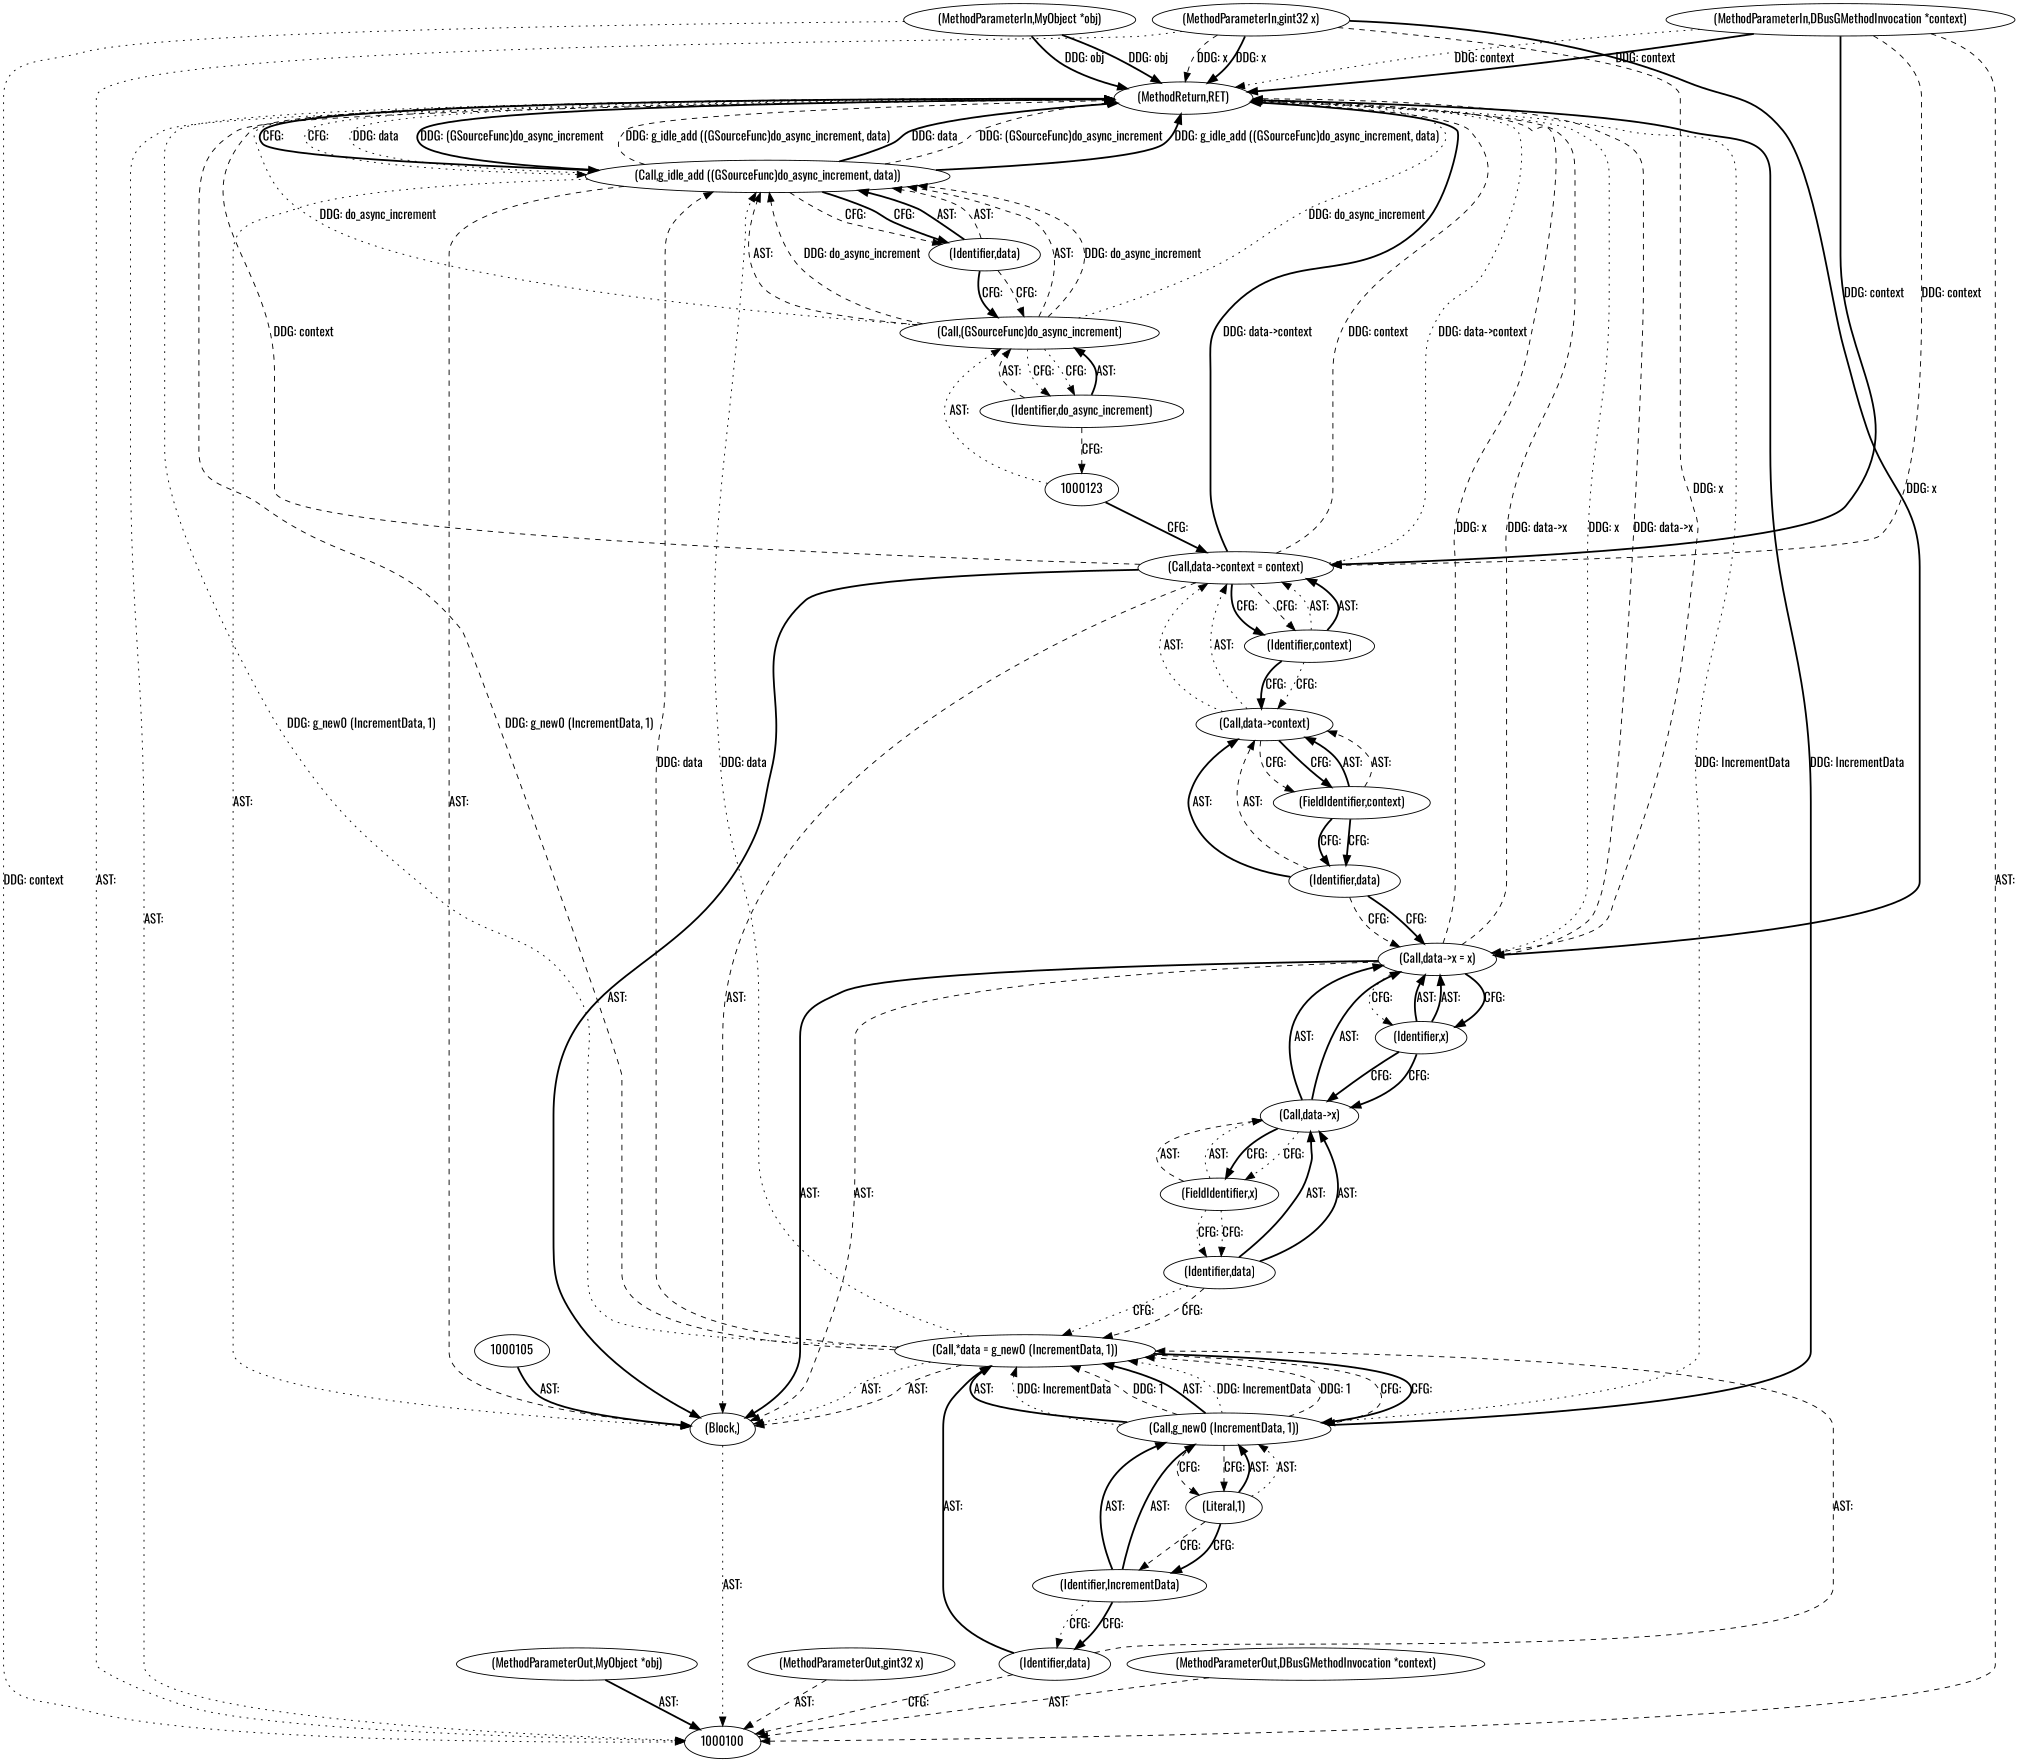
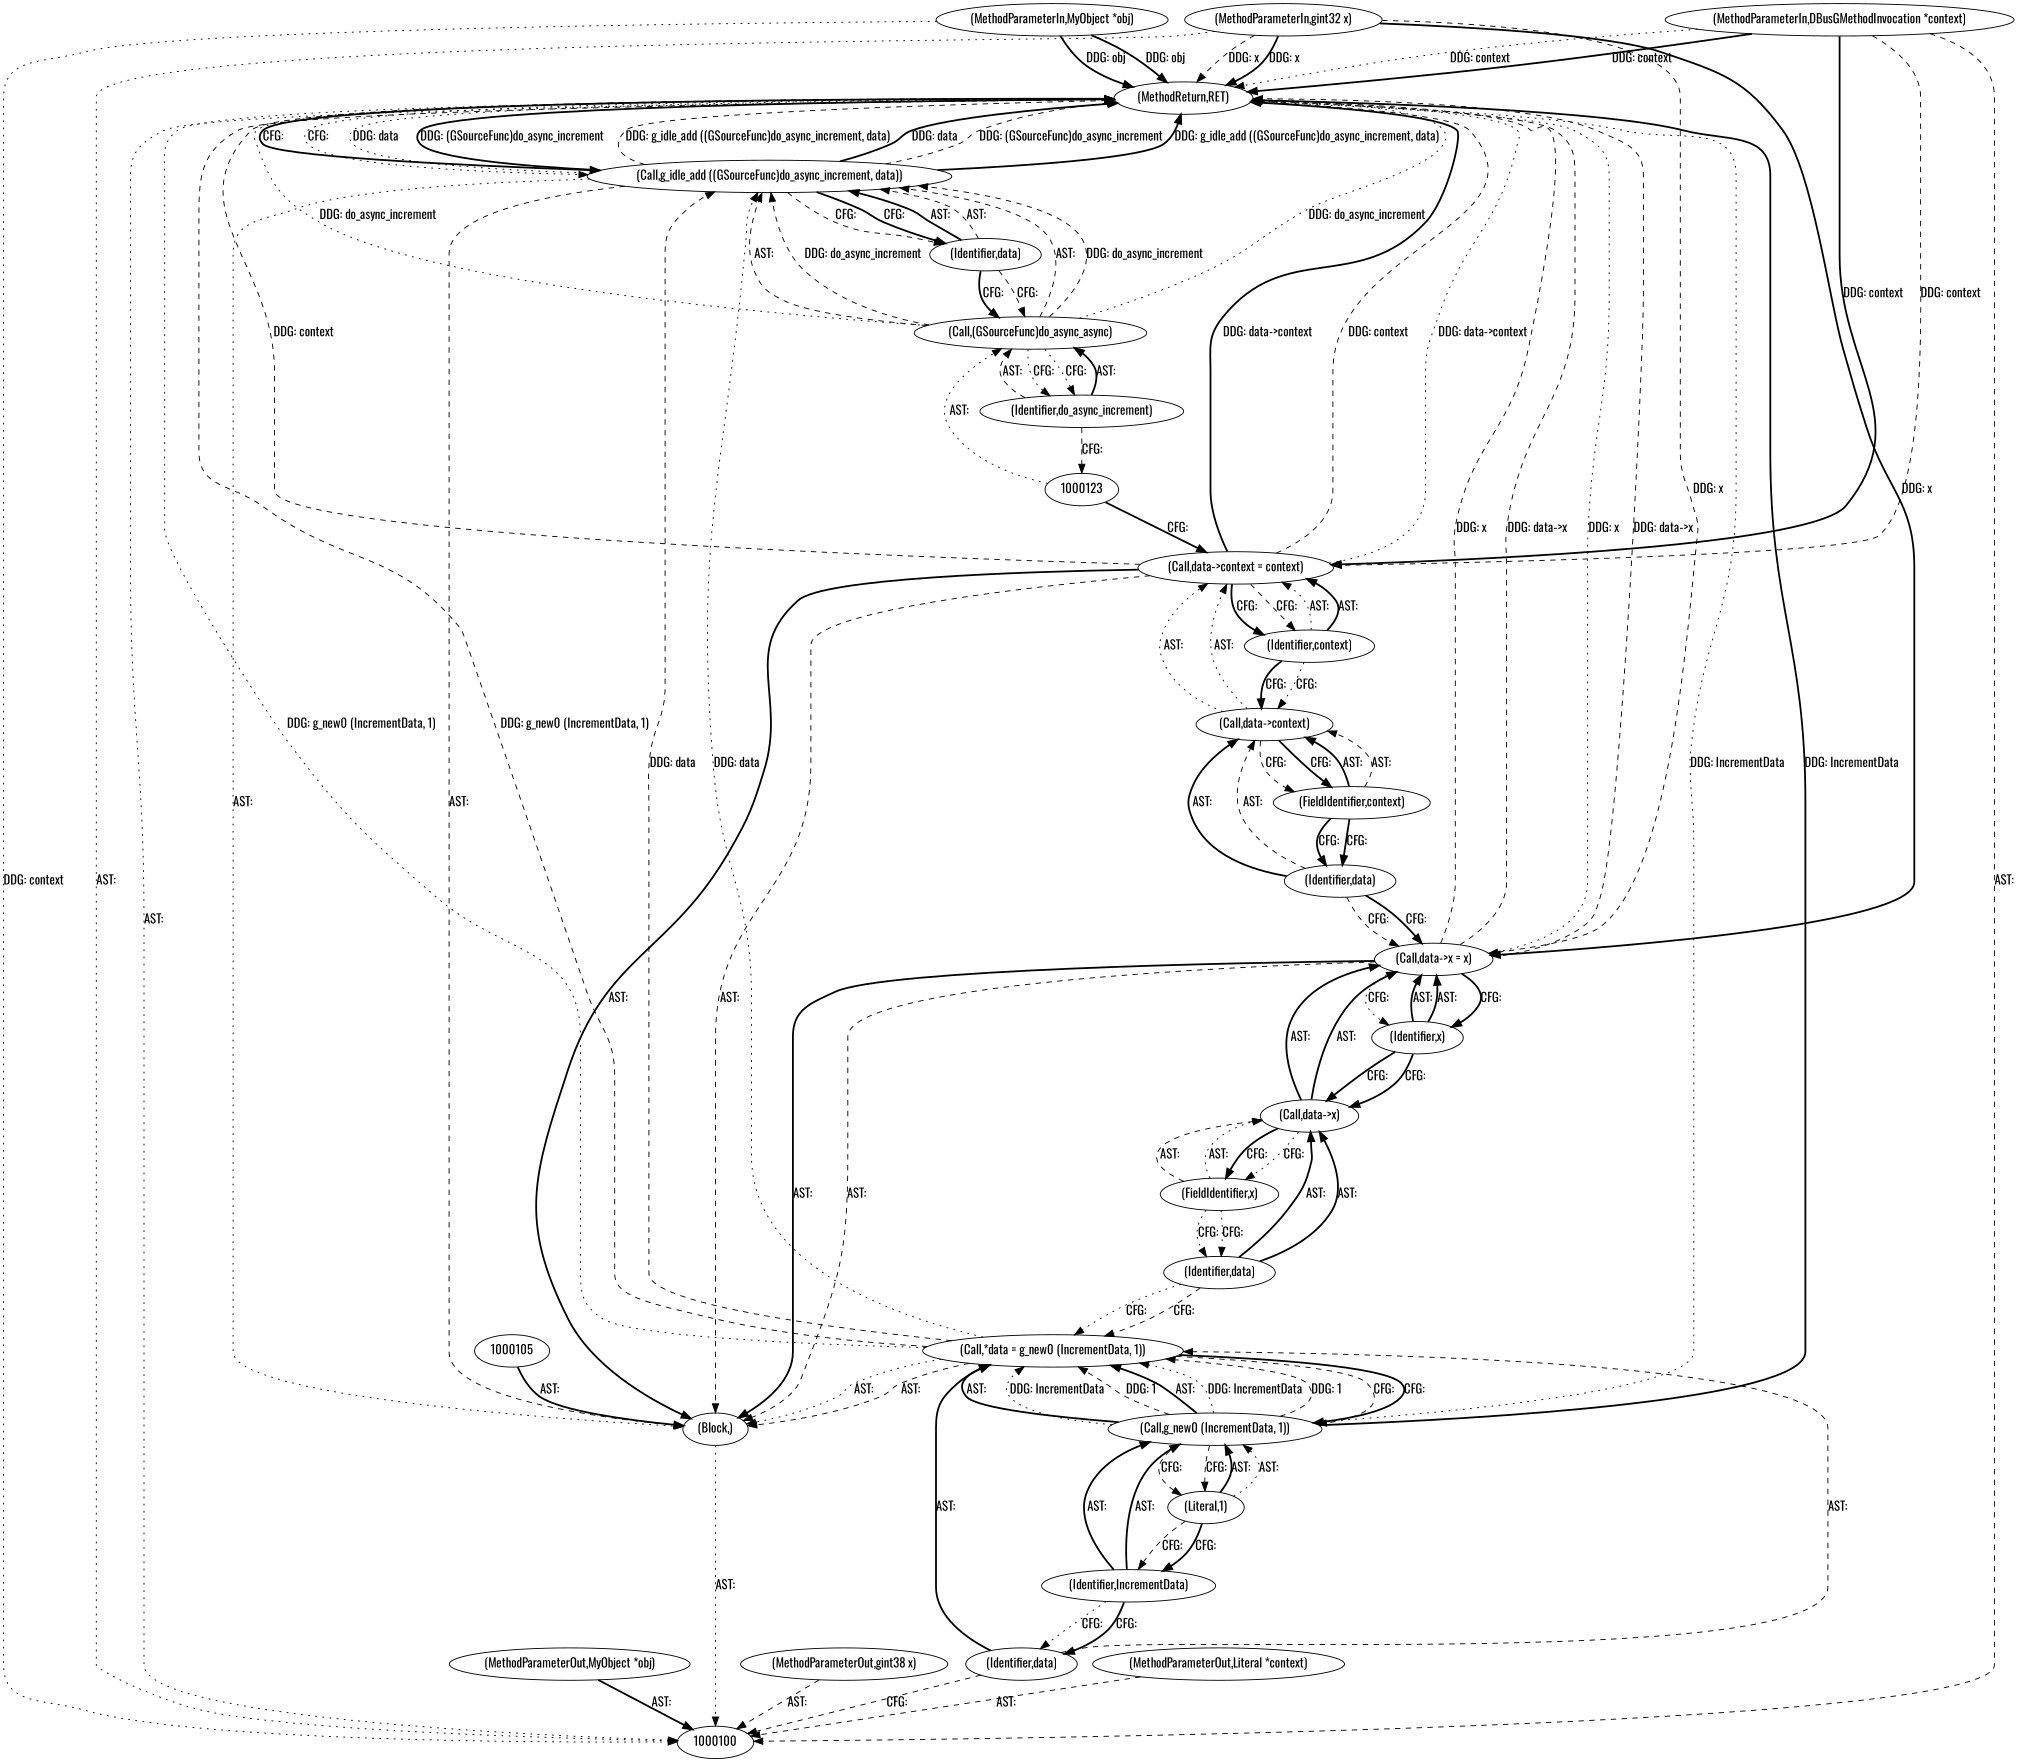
(1030, 333) -> (1030, 333)
(851, 1664) -> (844, 1664)
(1306, 1664) -> (1219, 1664)
